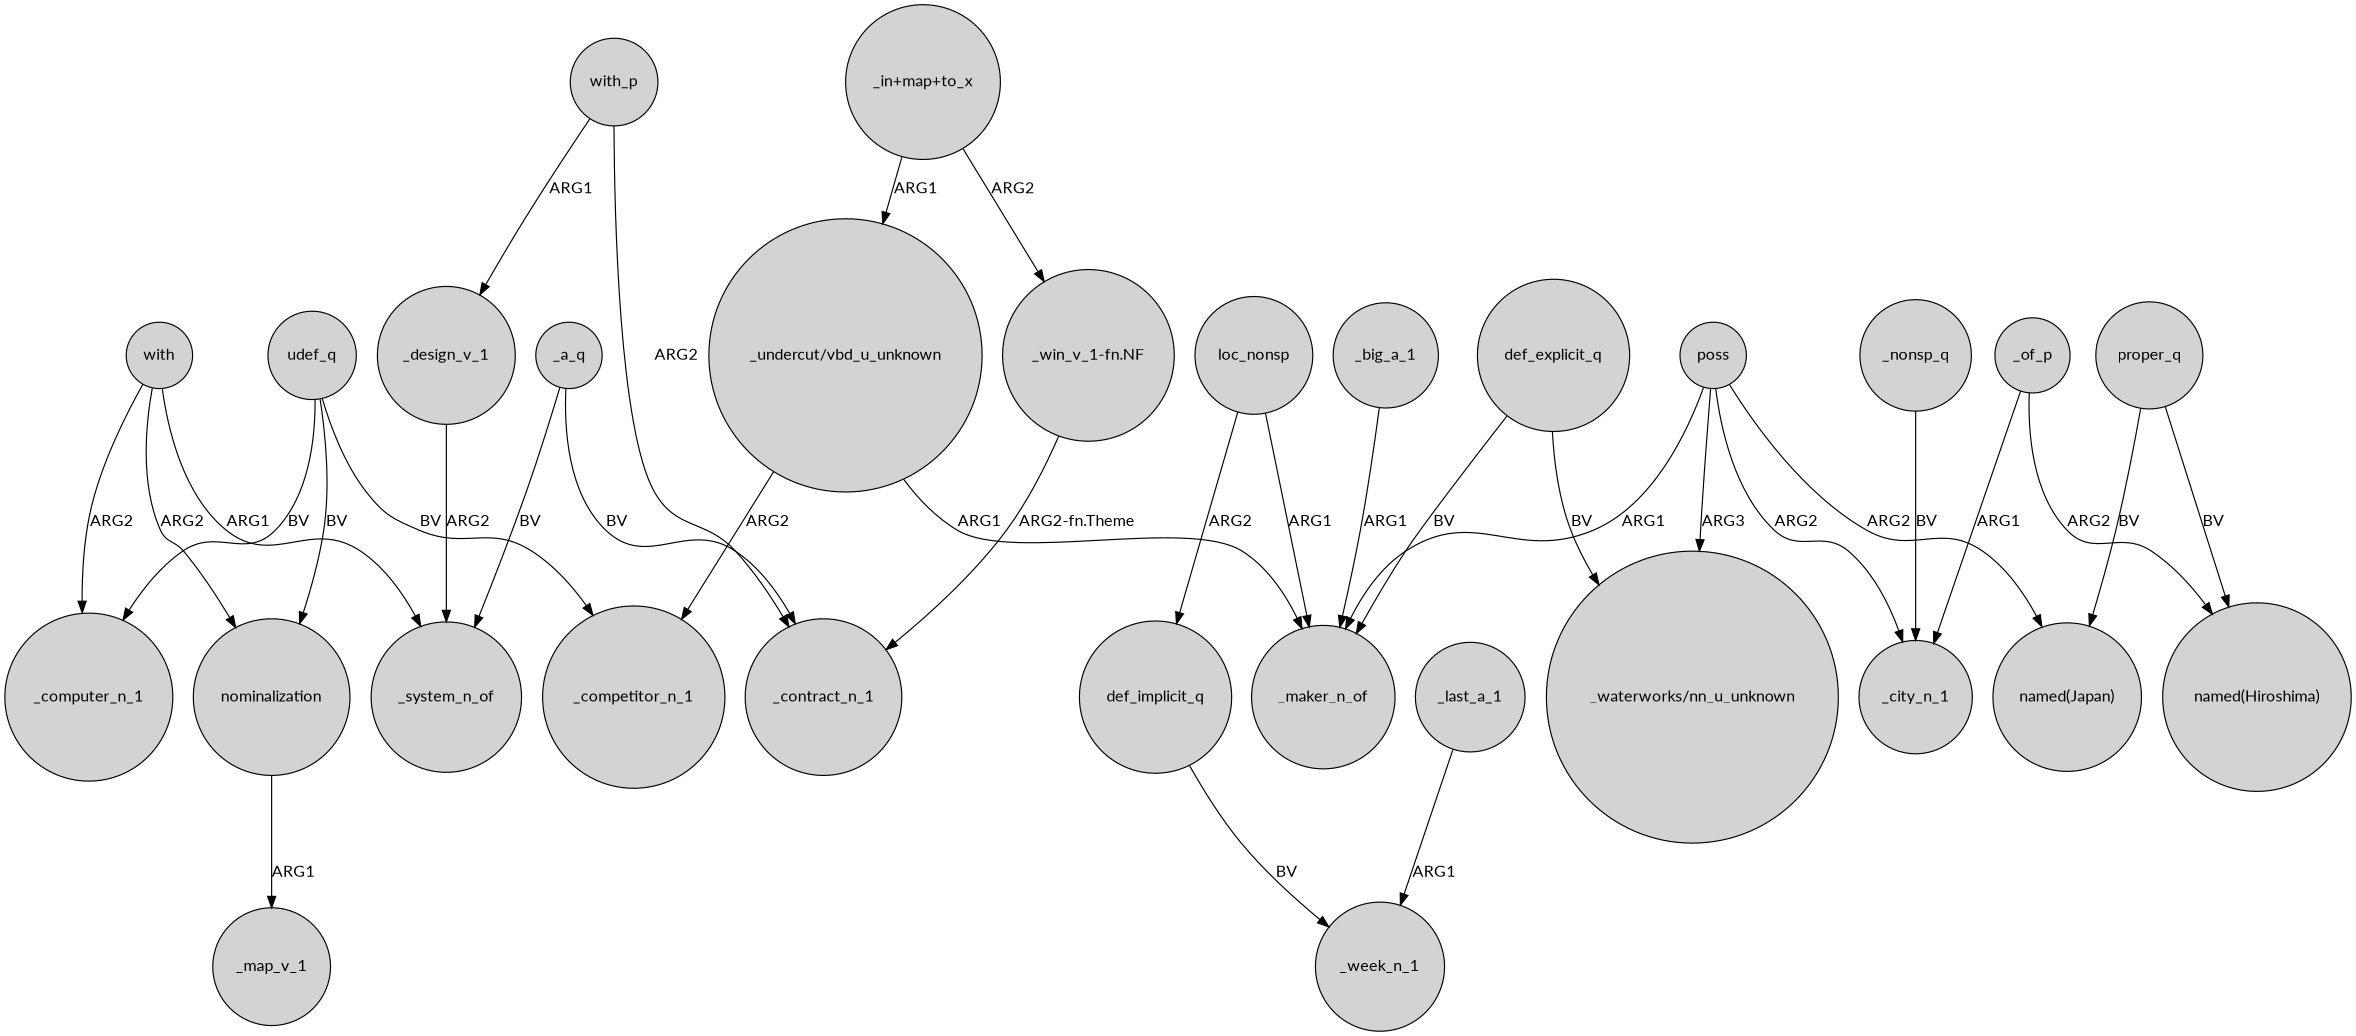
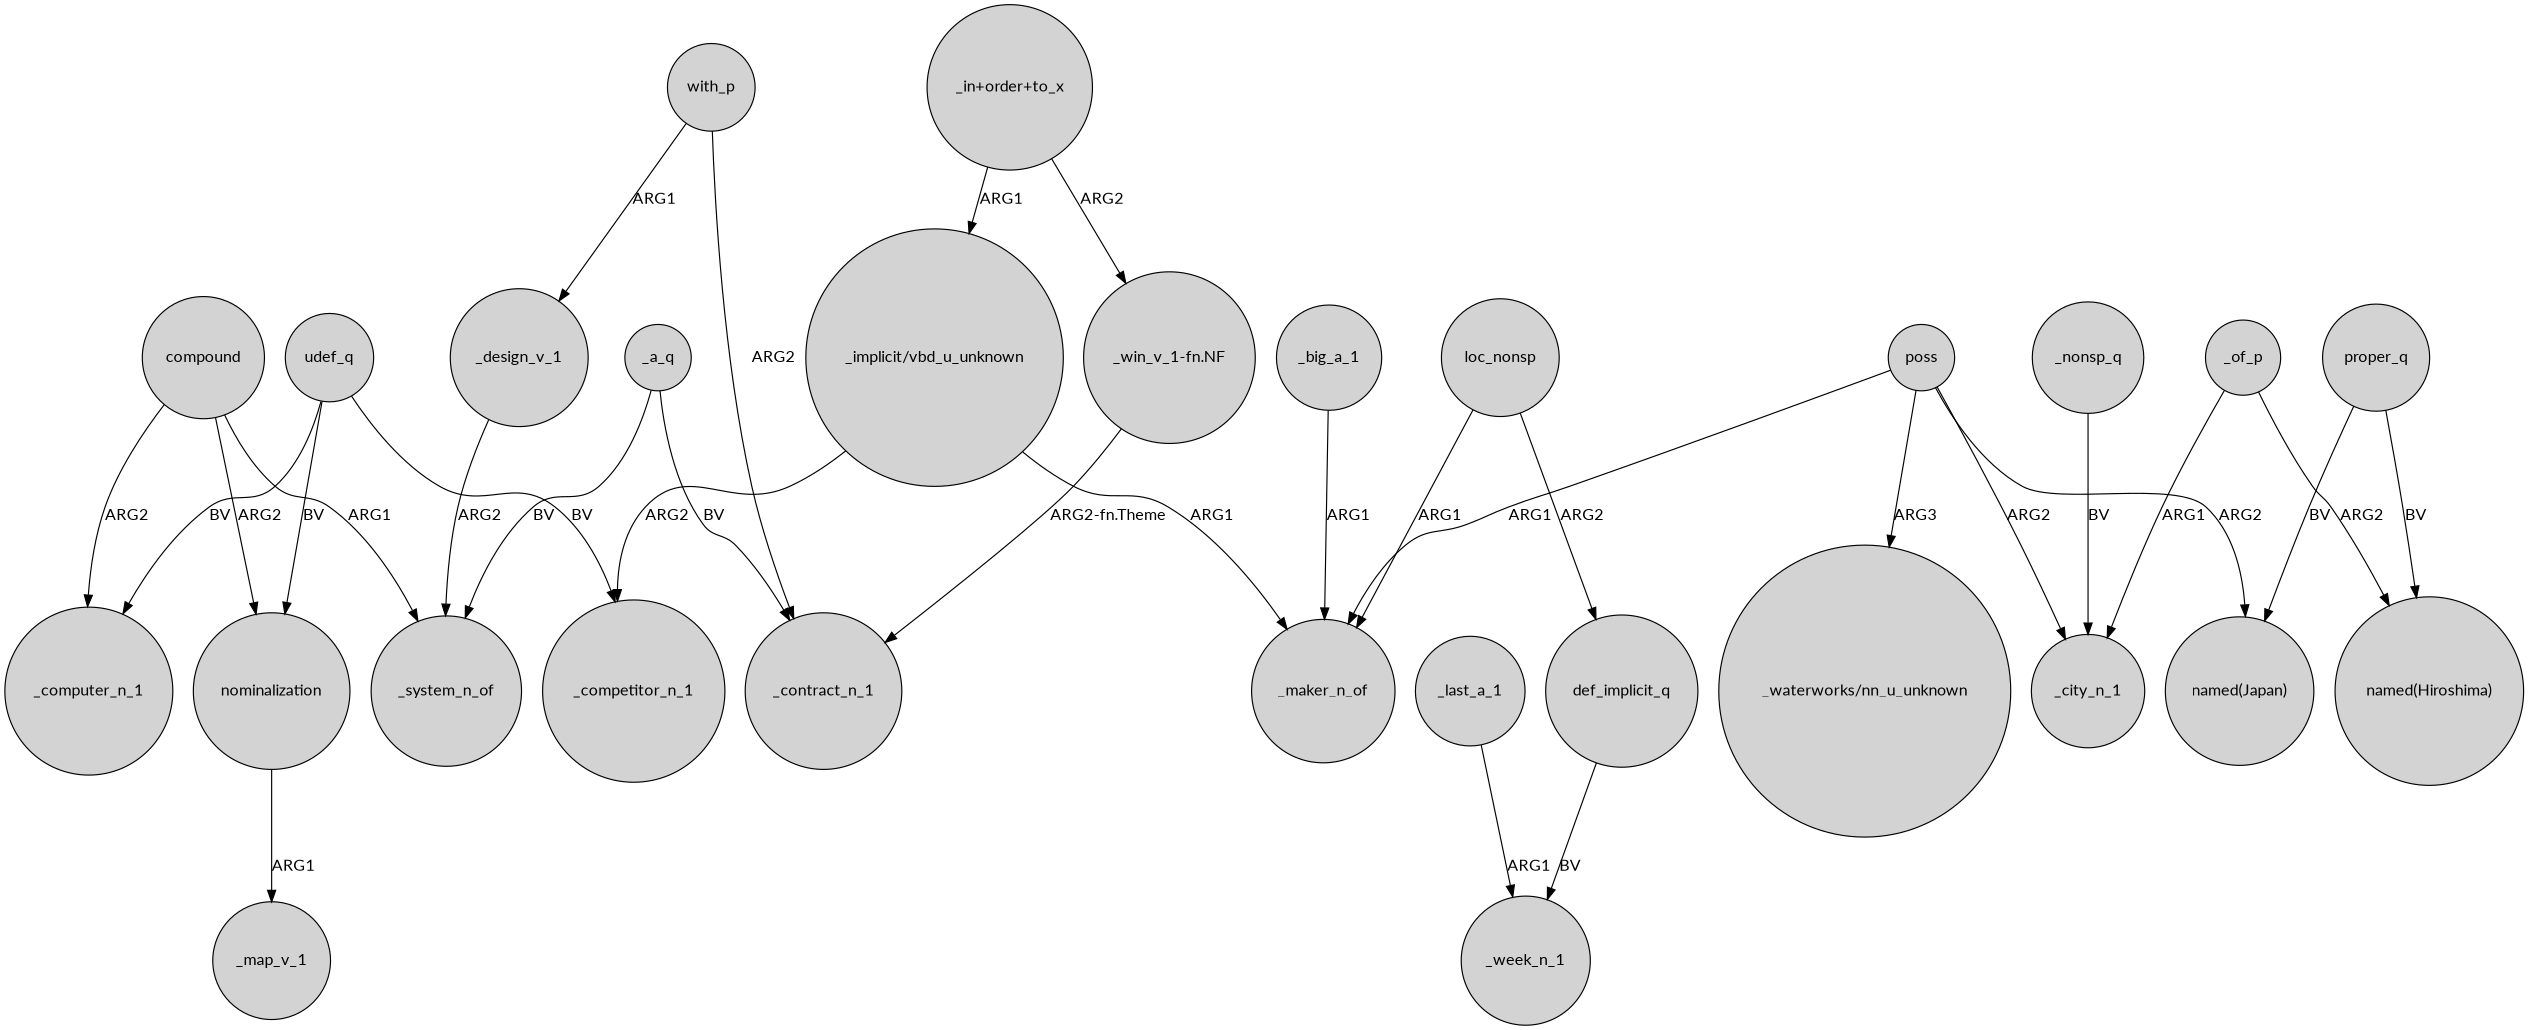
(923, 82) -> (1010, 87)
(159, 355) -> (203, 358)
(845, 355) -> (935, 358)
(1554, 355) -> none
